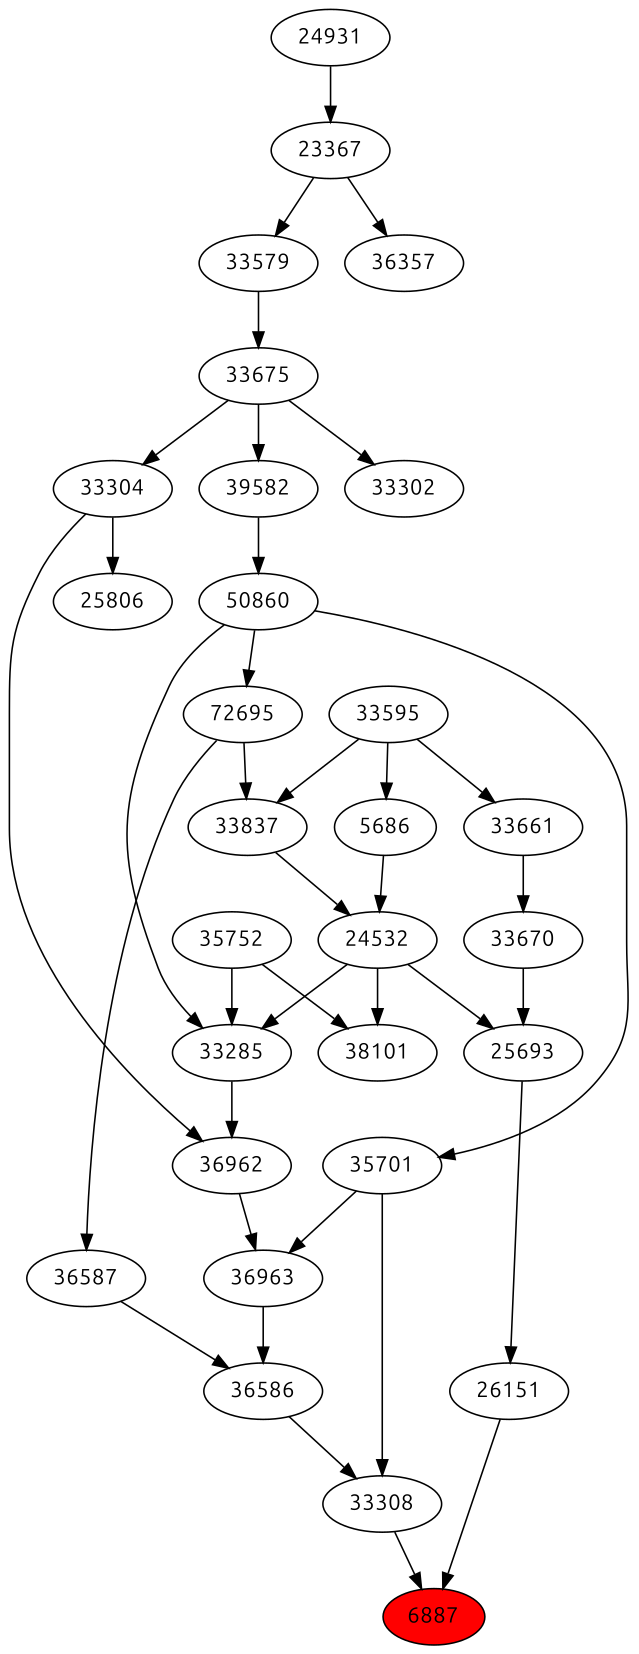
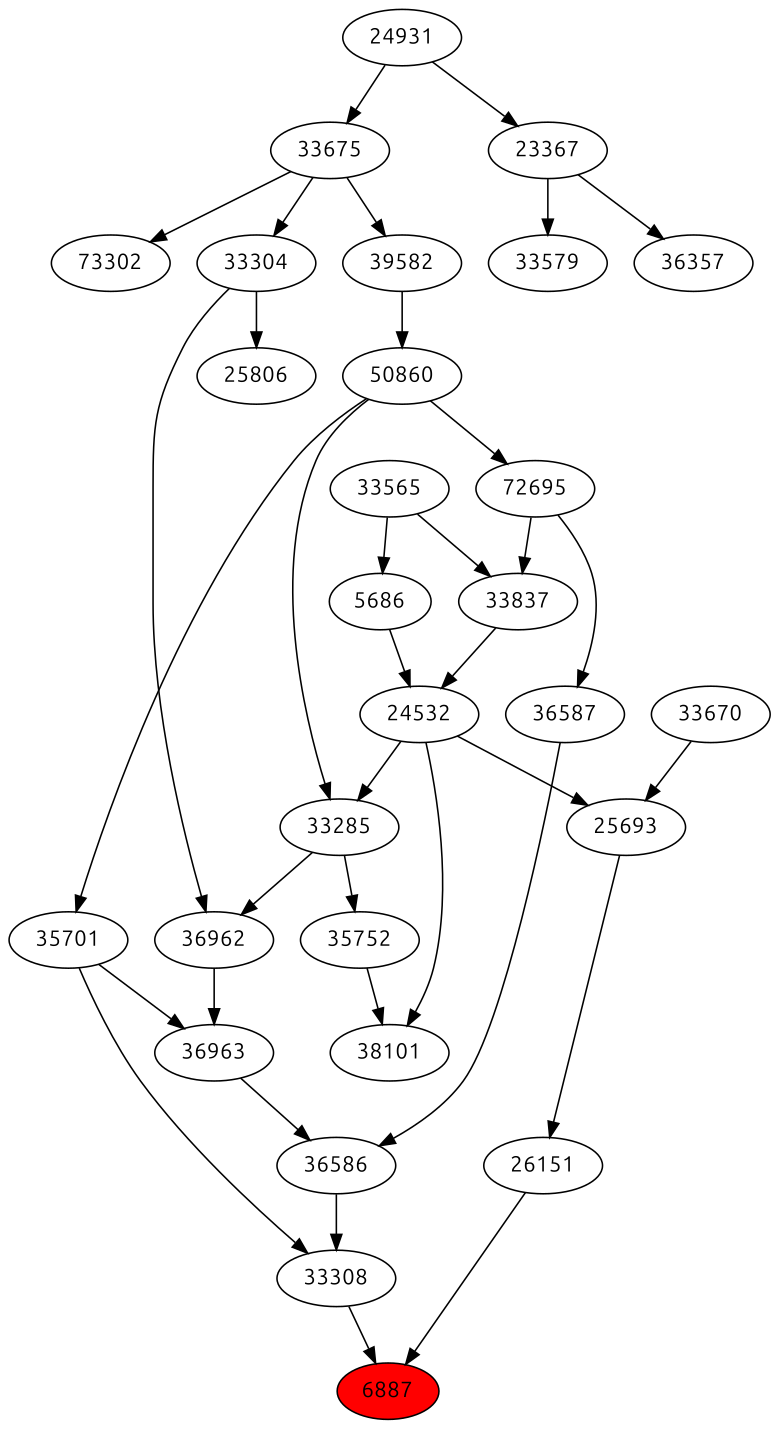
(258, 312) -> (370, 87)
(404, 489) -> (111, 263)
(389, 714) -> (390, 489)
(523, 827) -> none
(232, 989) -> (348, 875)
